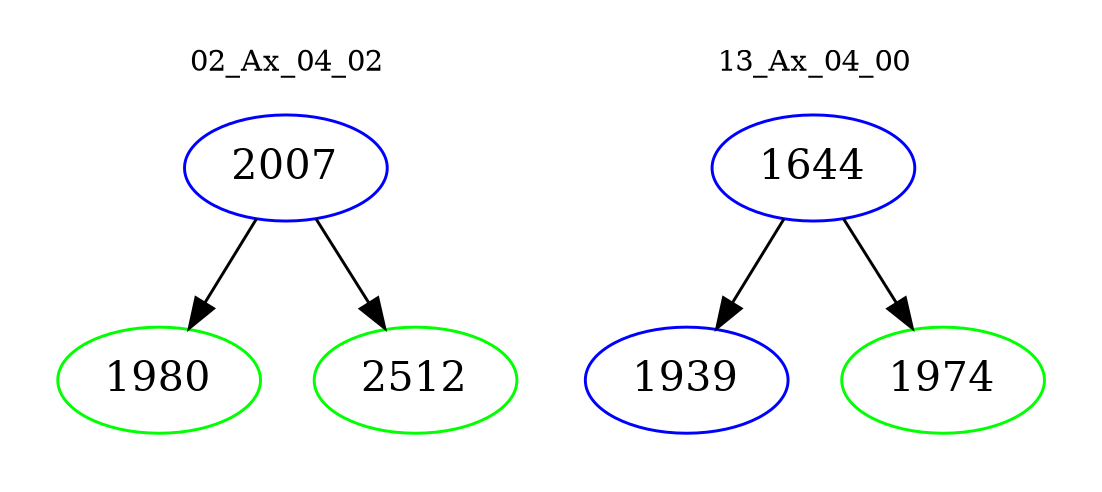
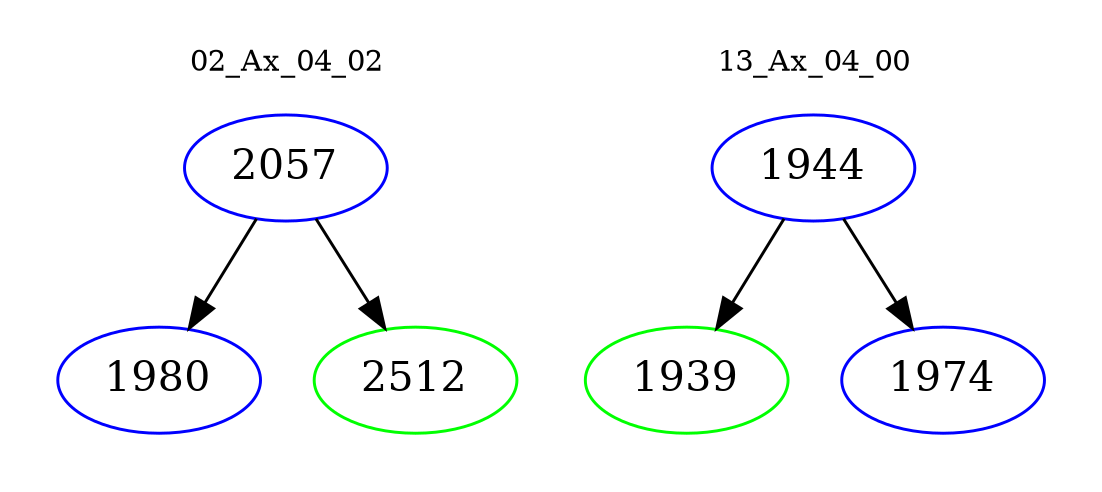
(286, 168) -> (286, 168)
(813, 168) -> (813, 168)
(159, 380) -> (159, 380)
(687, 380) -> (687, 380)
(943, 380) -> (943, 380)
